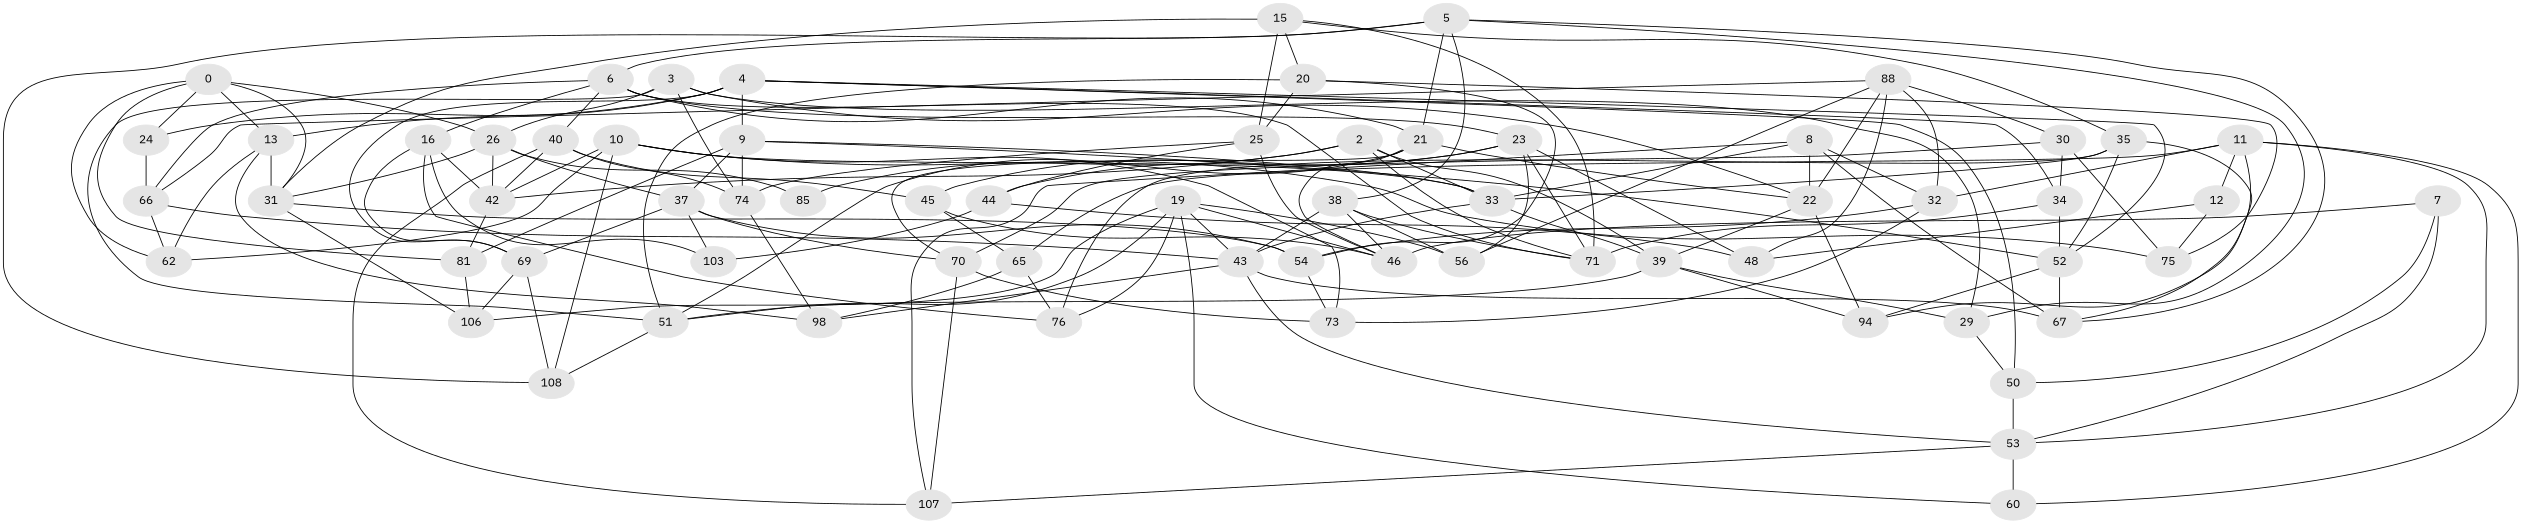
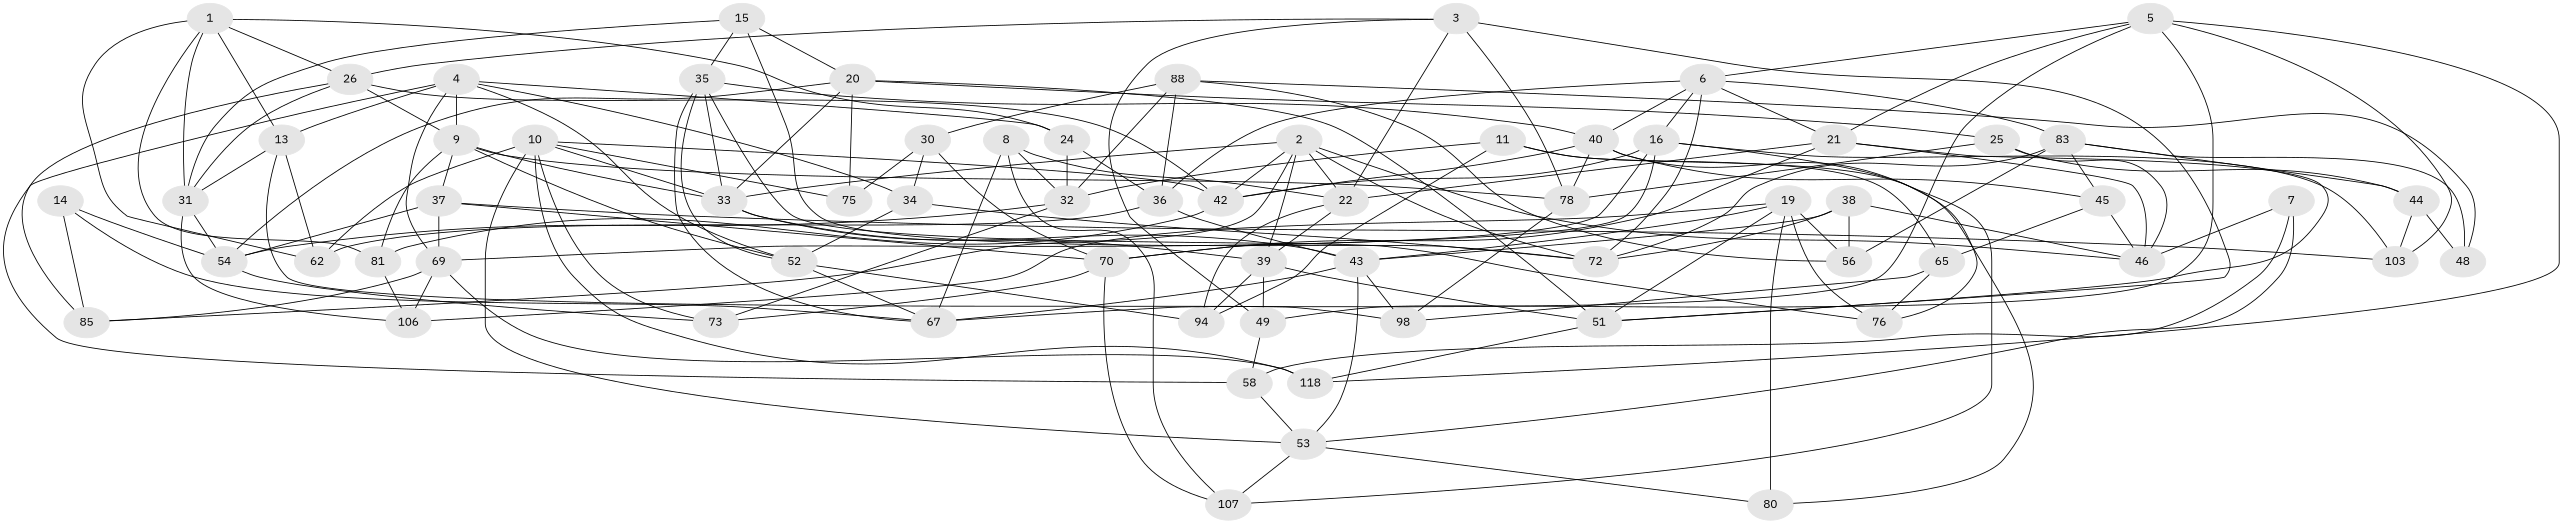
(1270, 73) -> none
(209, 79) -> (210, 19)
none -> (1129, 104)
(1519, 140) -> (2063, 140)
(1458, 141) -> (2361, 100)
(1850, 141) -> (1323, 171)
none -> (1067, 171)
(1651, 171) -> (783, 145)
(585, 175) -> (403, 110)
none -> (61, 201)
(146, 201) -> (1160, 201)
(742, 201) -> (1567, 201)
(2217, 201) -> none
(1277, 229) -> (1754, 239)
none -> (1412, 240)
(1593, 262) -> (1596, 262)
none -> (251, 308)
(1967, 323) -> (1263, 323)
(2446, 371) -> (786, 406)
(551, 383) -> (1310, 383)
(2013, 383) -> (1250, 383)
(2013, 505) -> (1771, 505)
